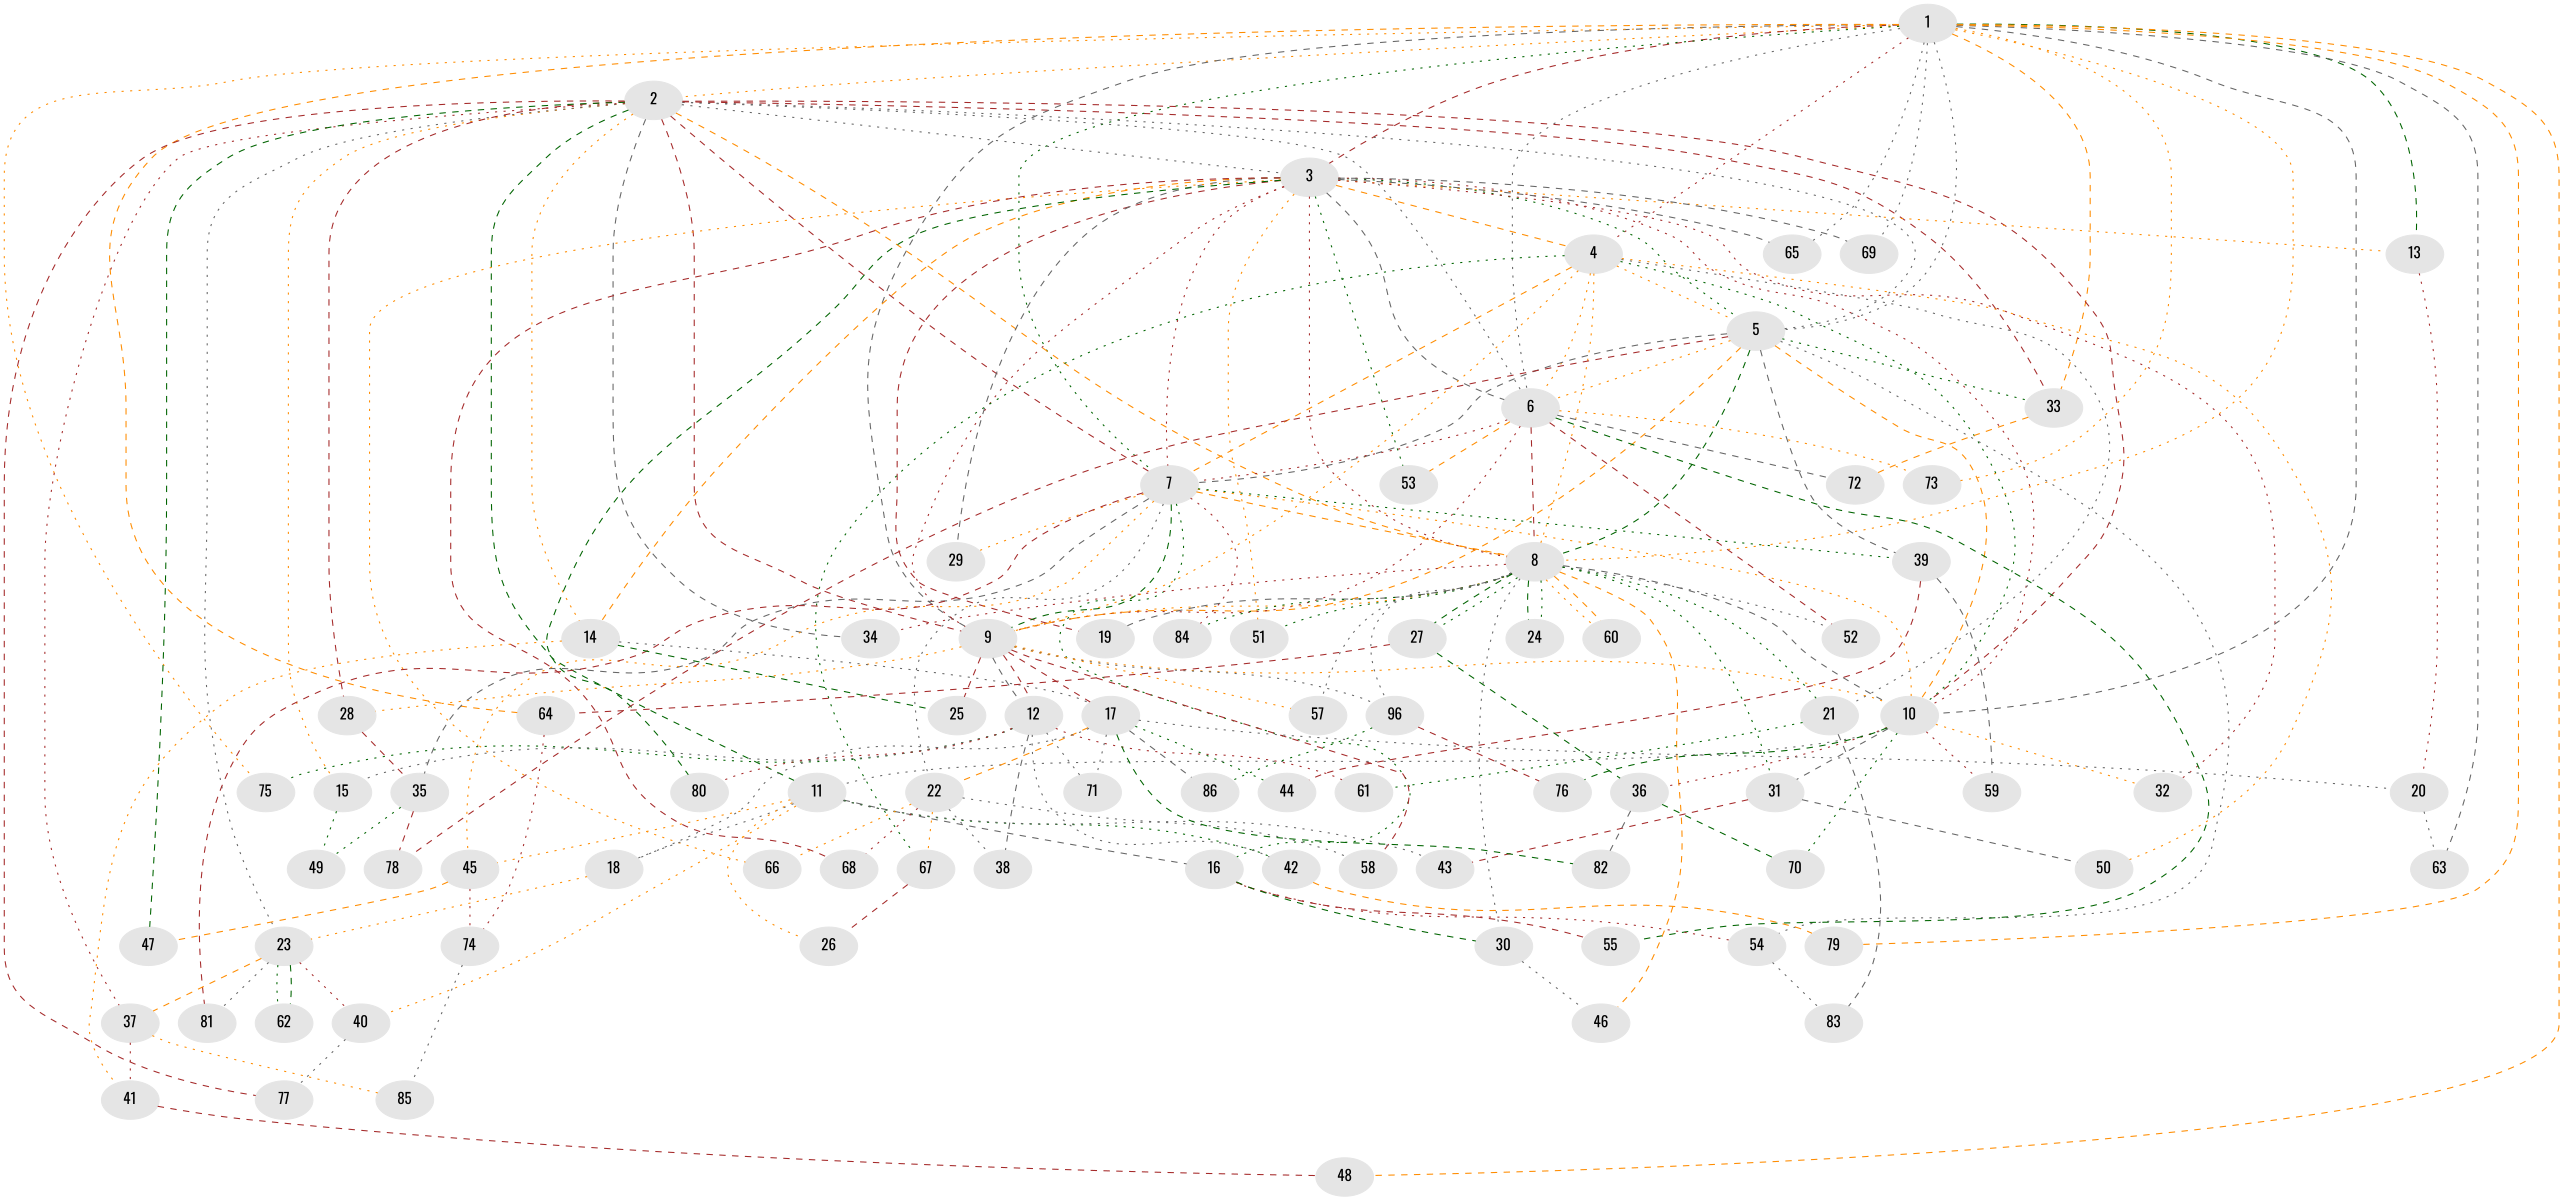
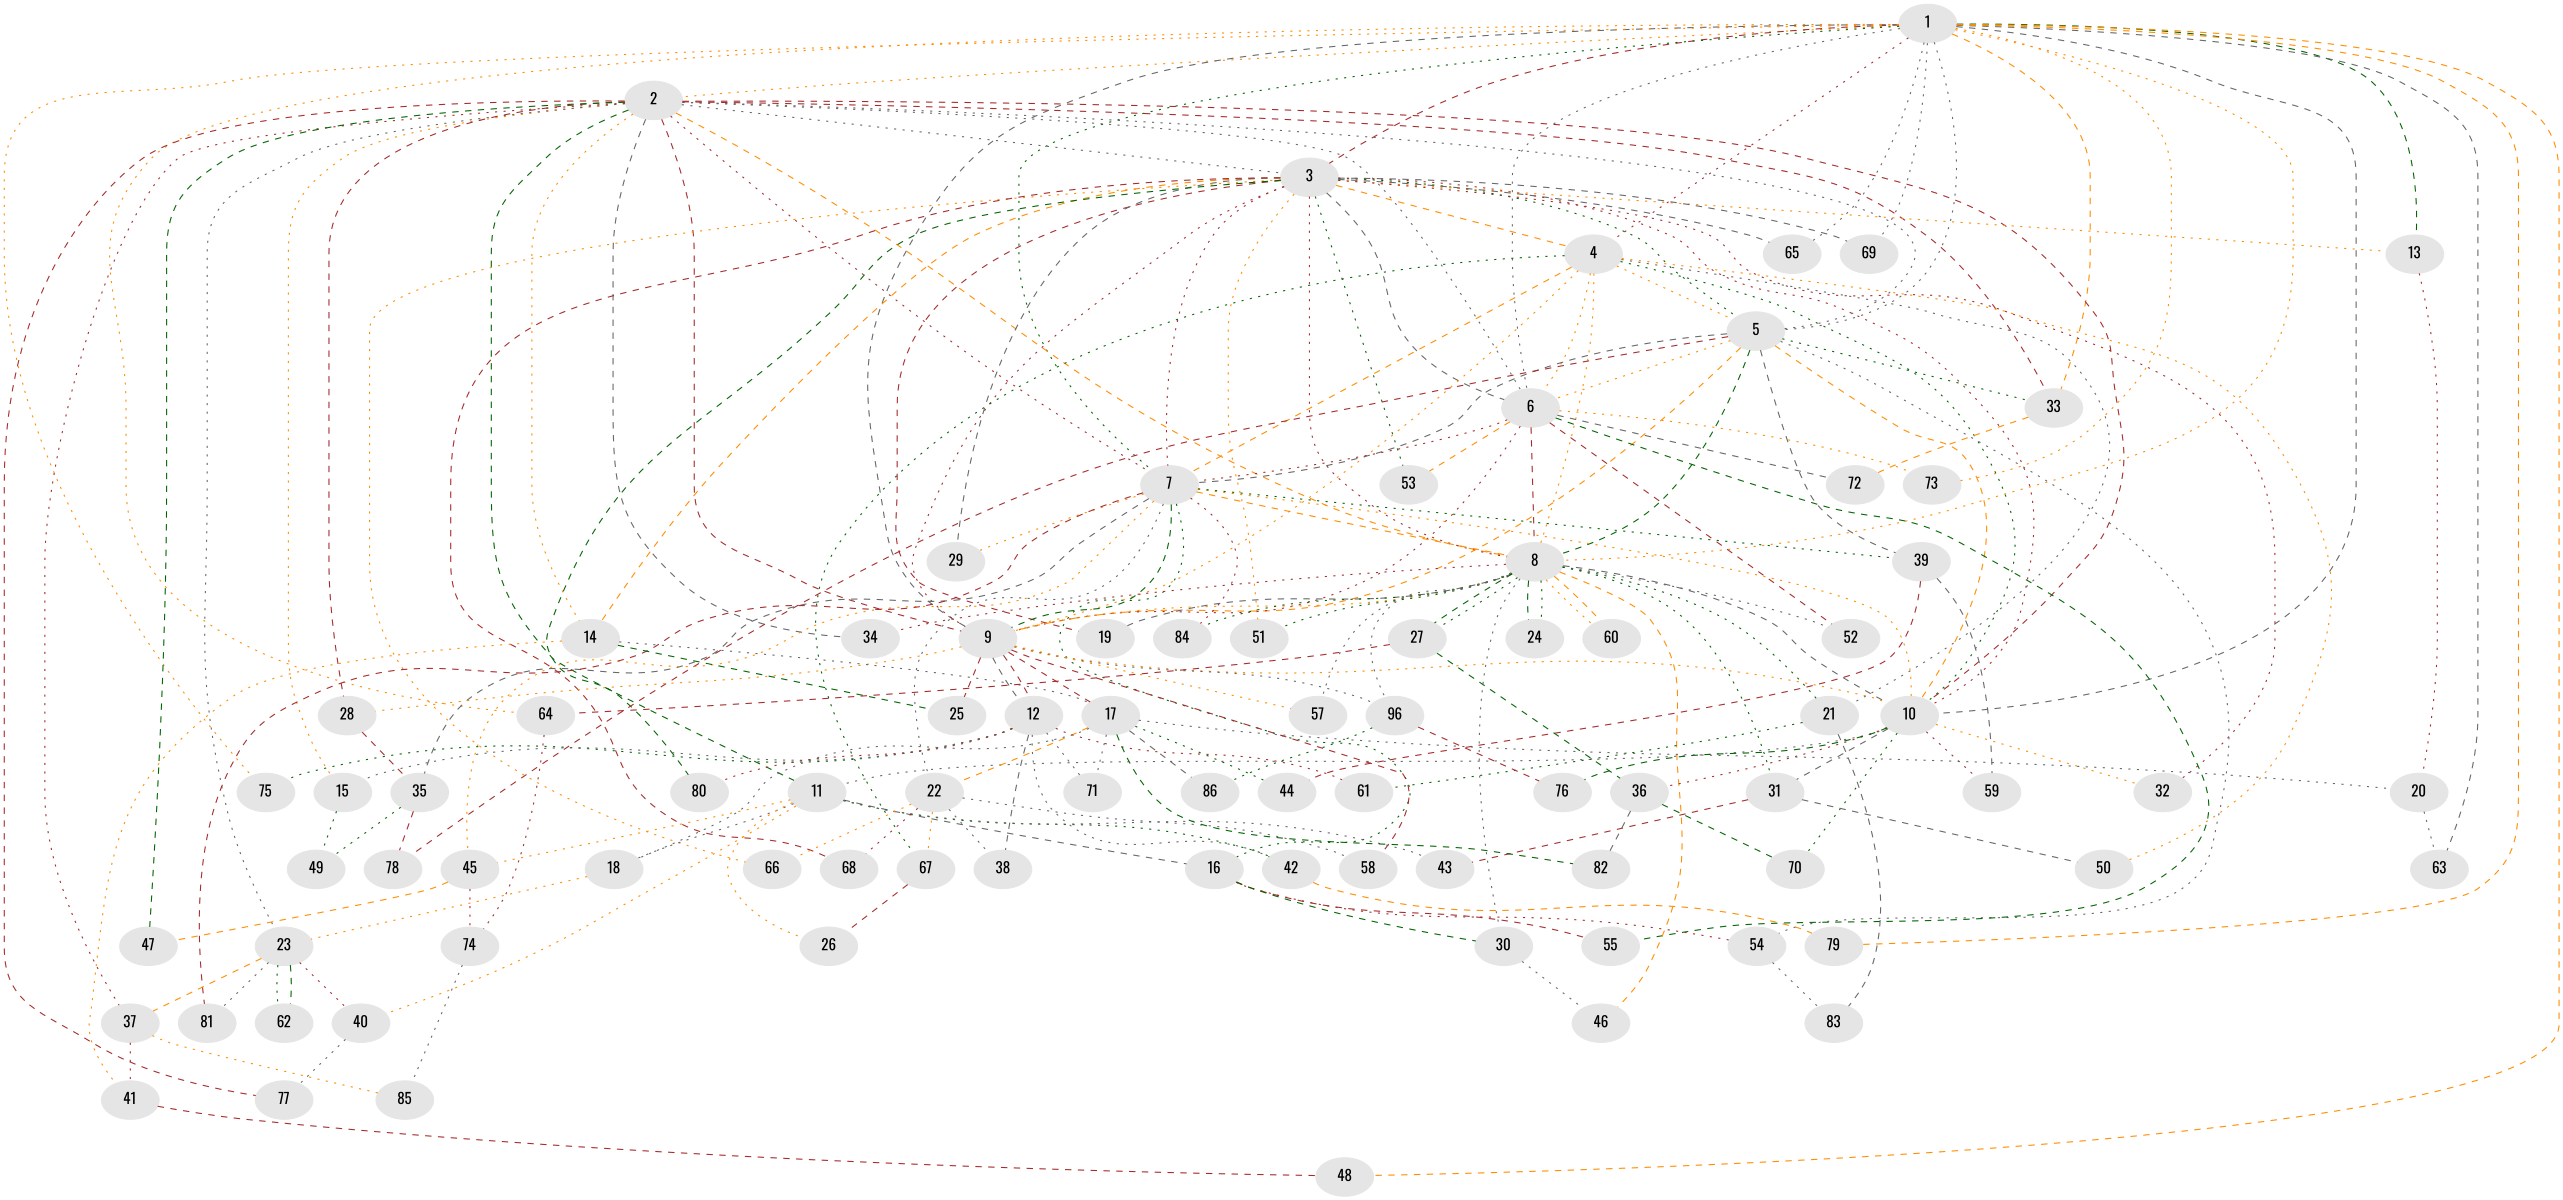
(604, 66) -> (604, 66)
(902, 304) -> (902, 304)
